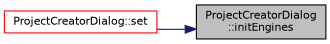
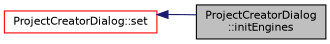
(171, 29) -> (182, 15)
